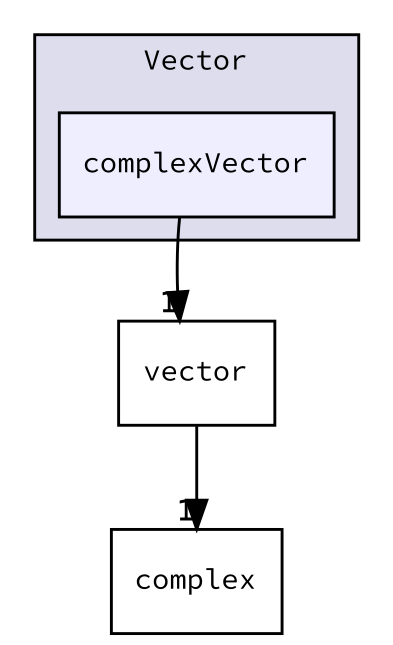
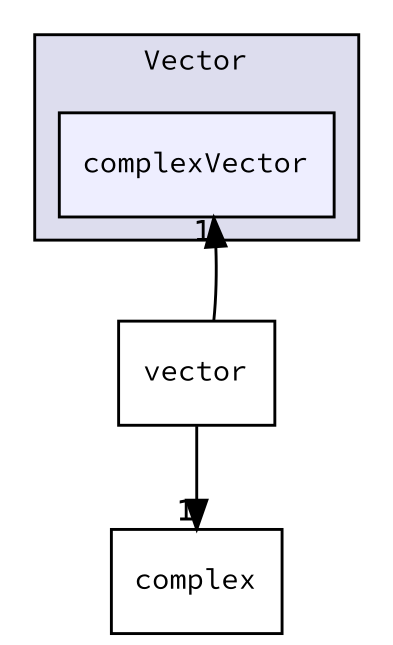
(177, 259) -> (216, 284)
